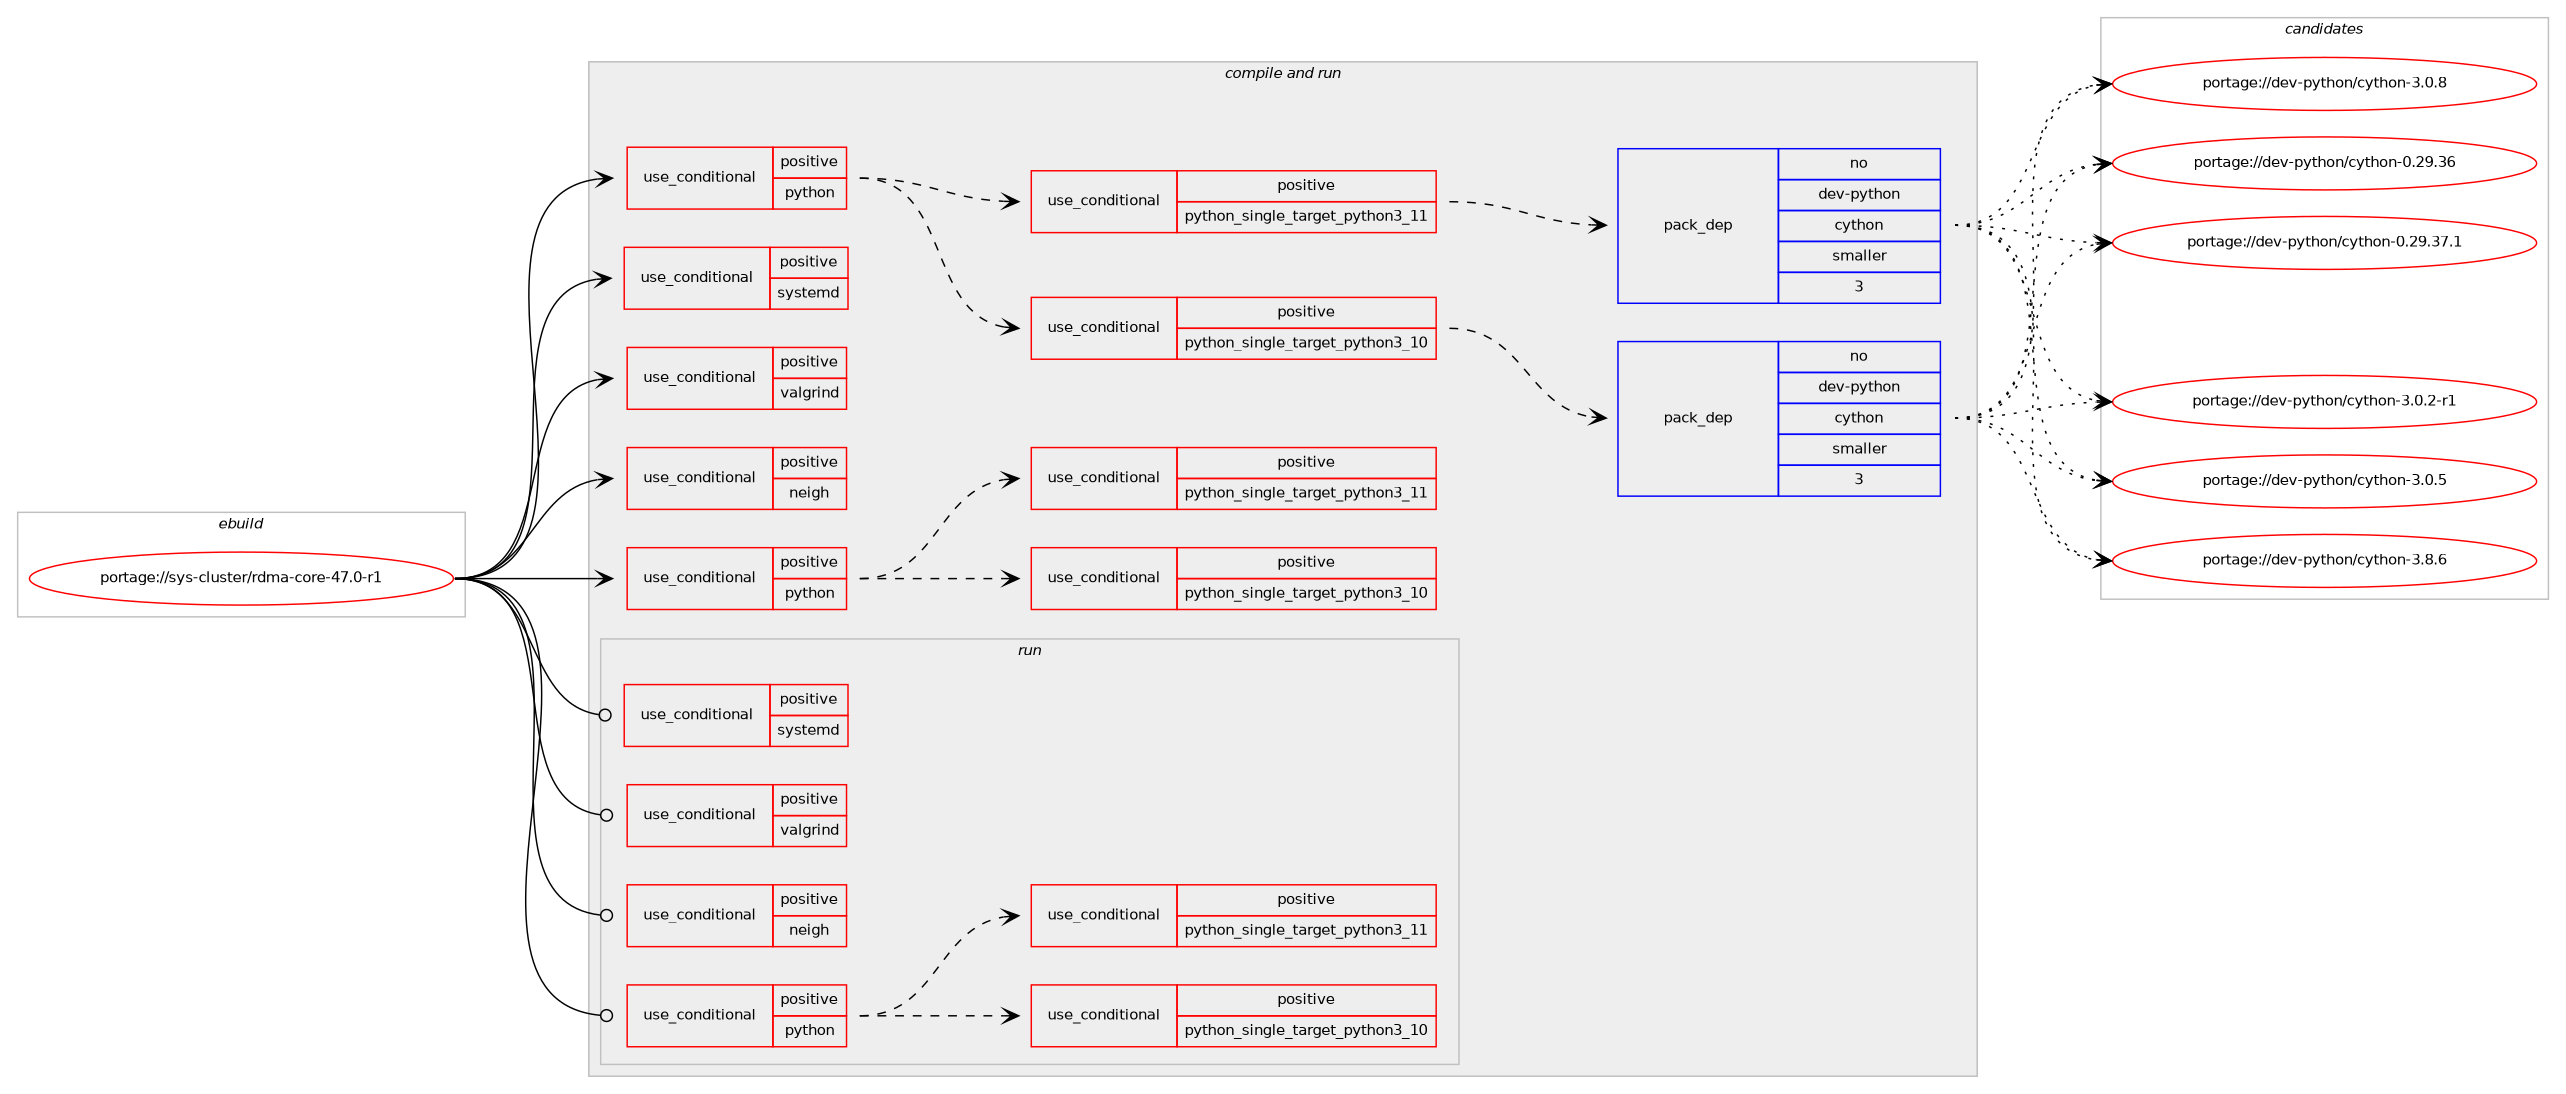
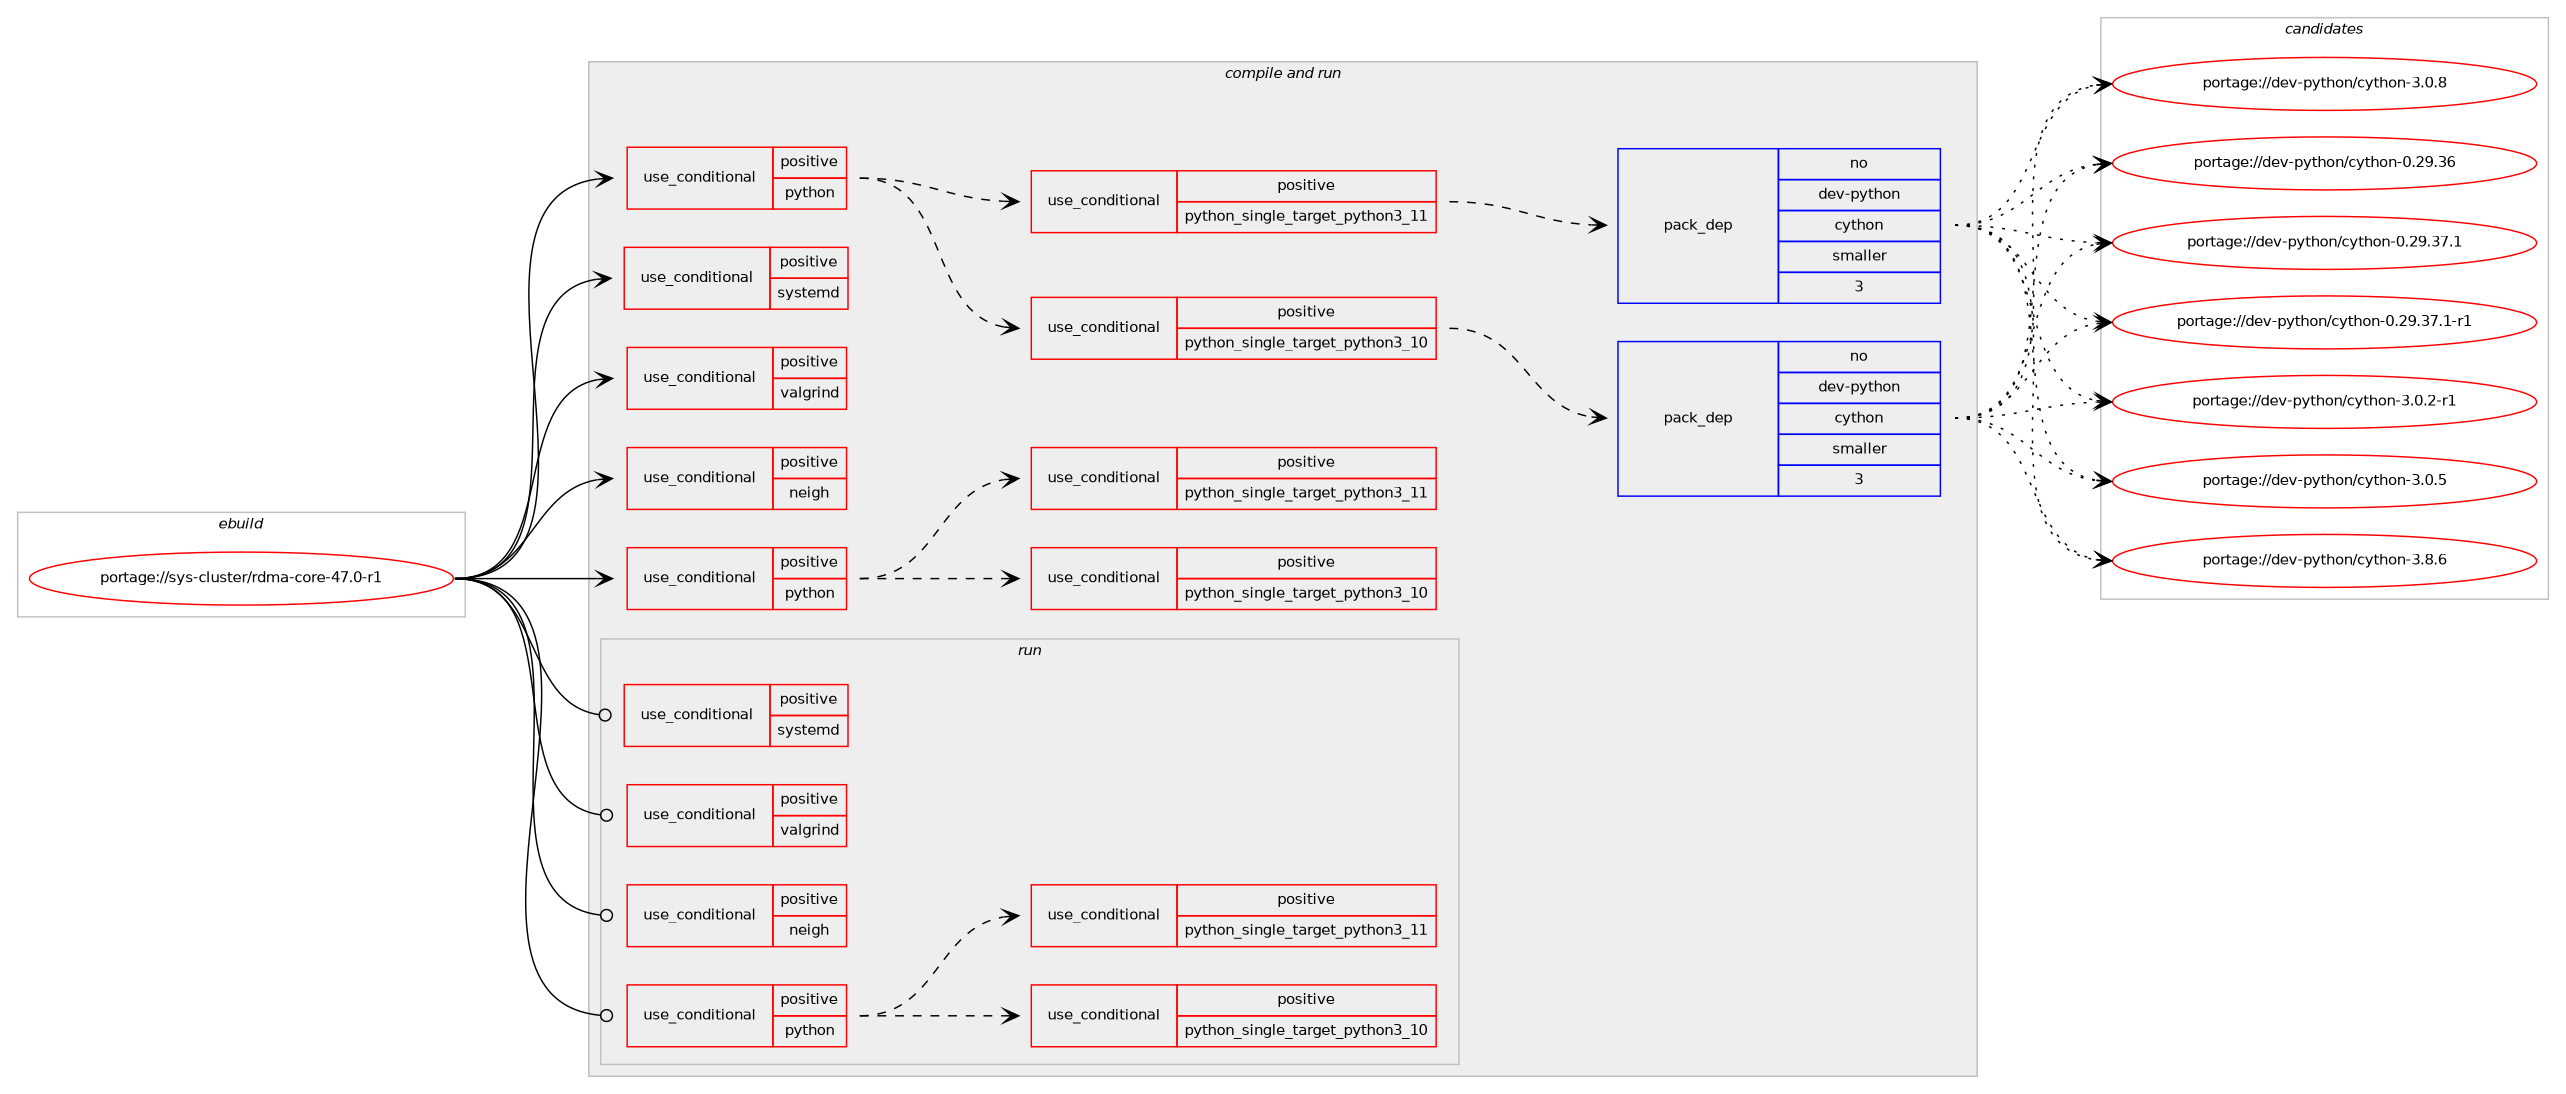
none -> (2325, 322)
